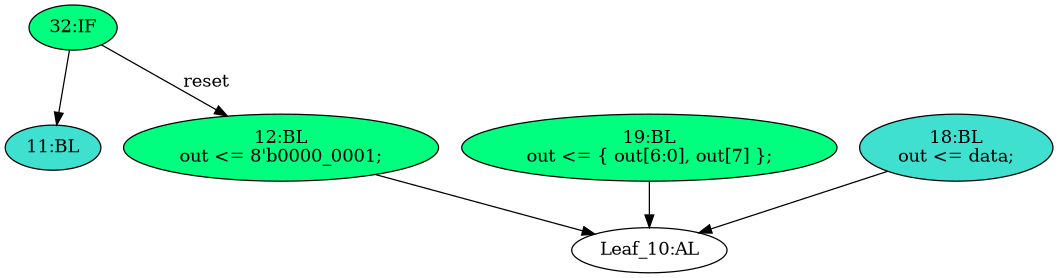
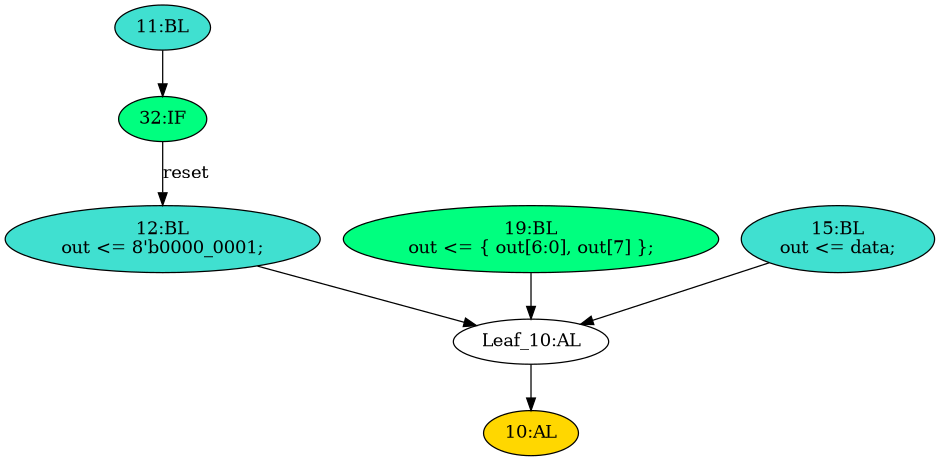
(64, 82) -> (163, 67)
(281, 148) -> (163, 239)
(956, 148) -> (838, 239)
none -> (531, 433)
